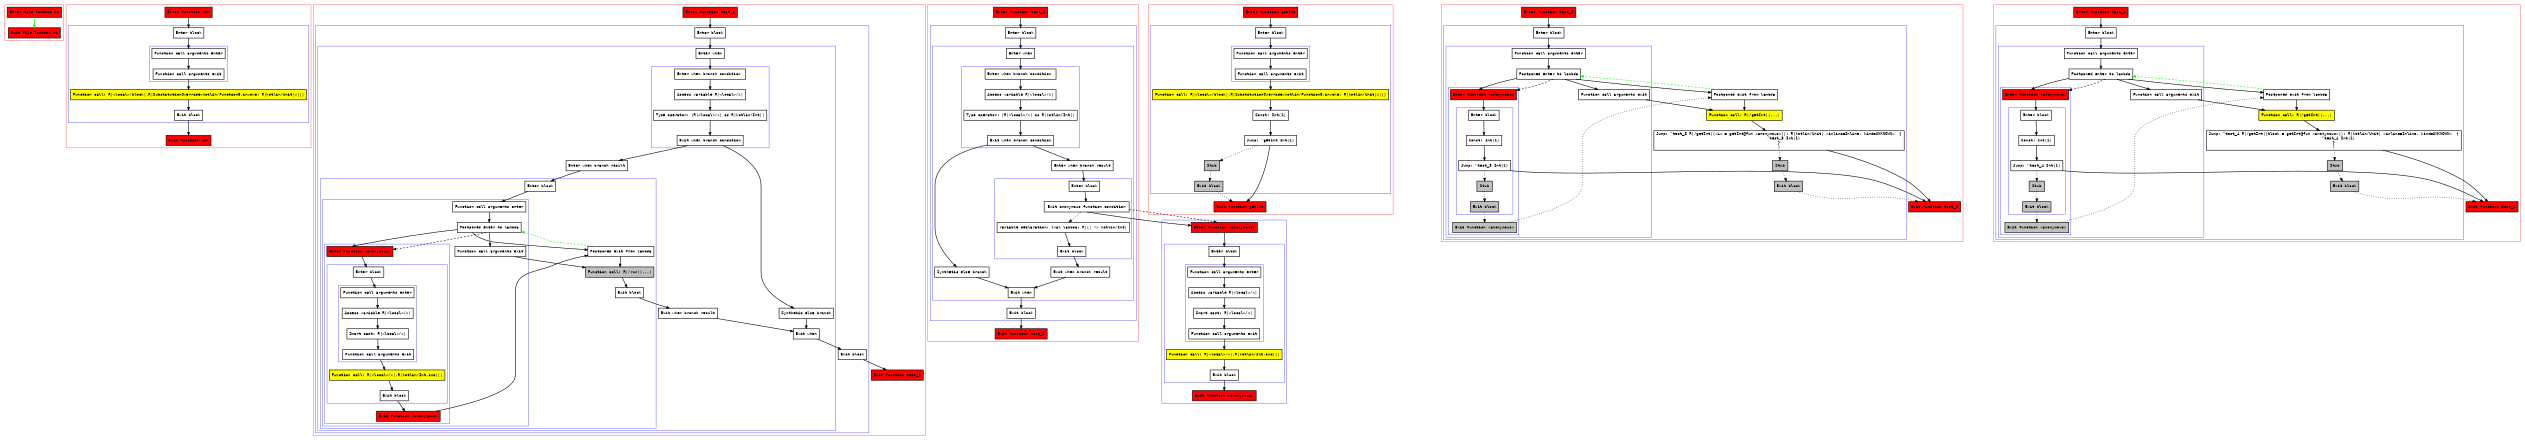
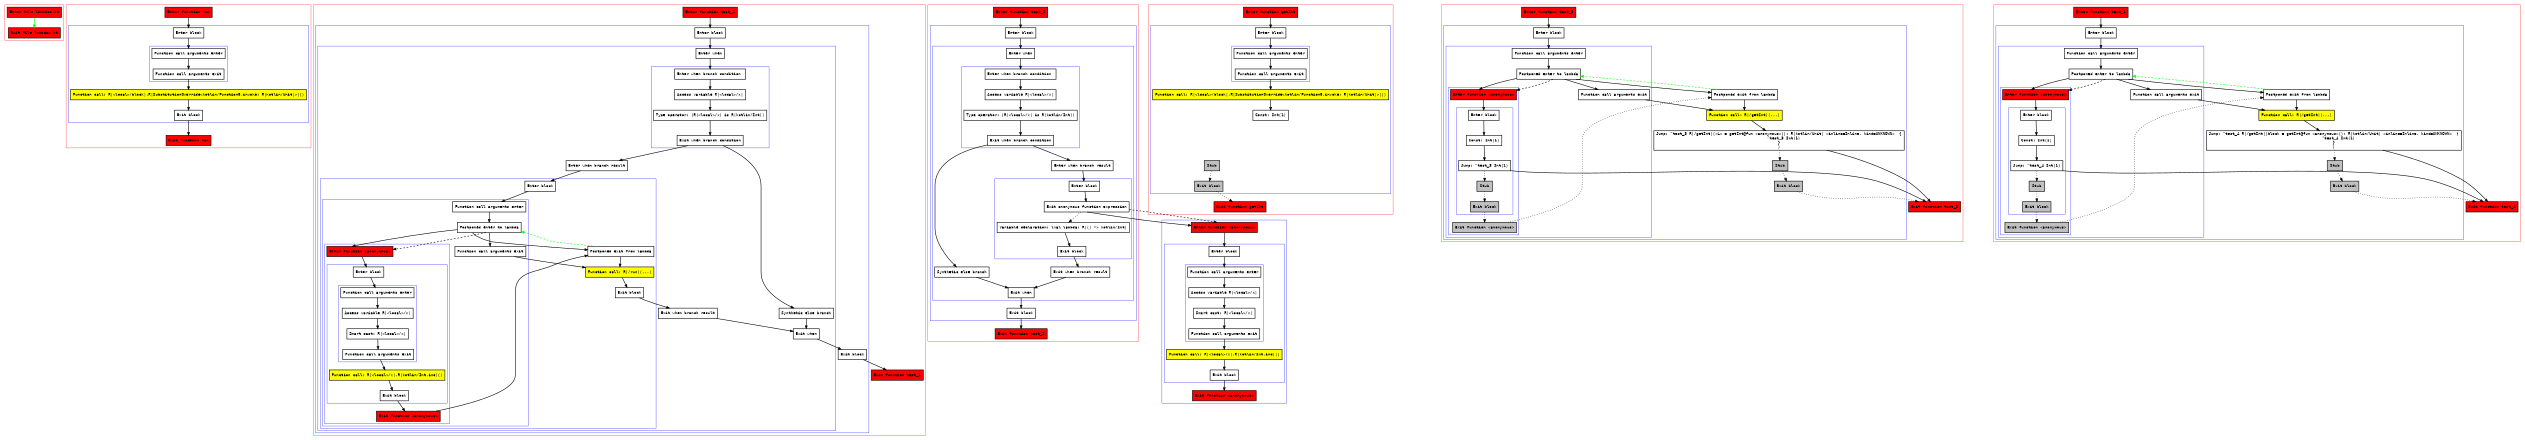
(1271, 140) -> none
(1087, 207) -> (1087, 207)
(620, 272) -> (620, 272)
